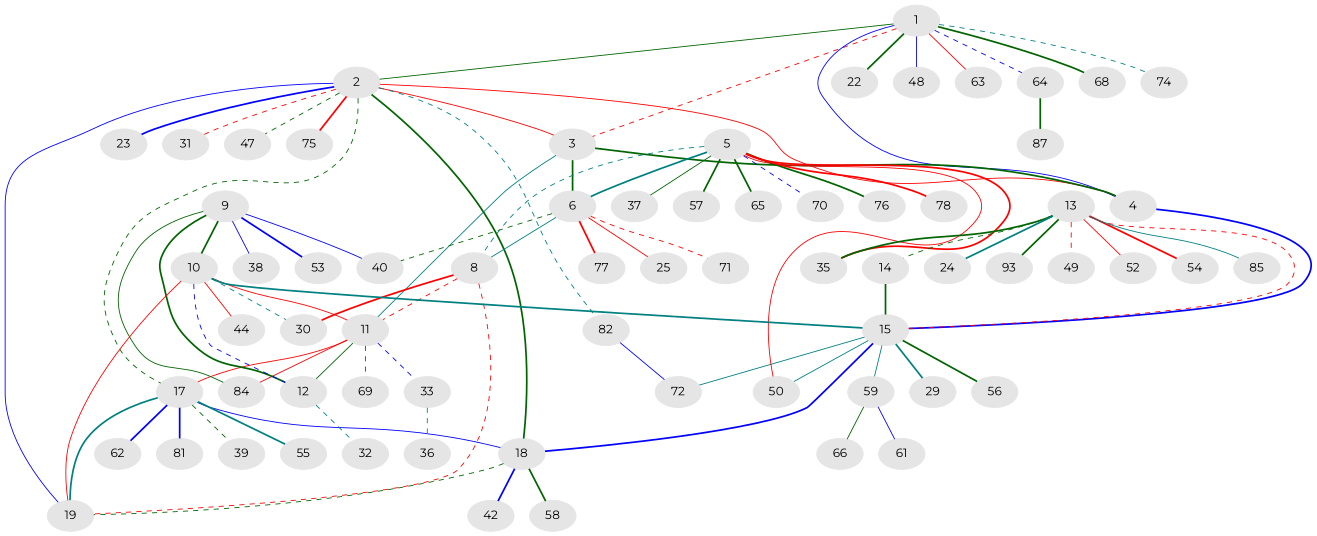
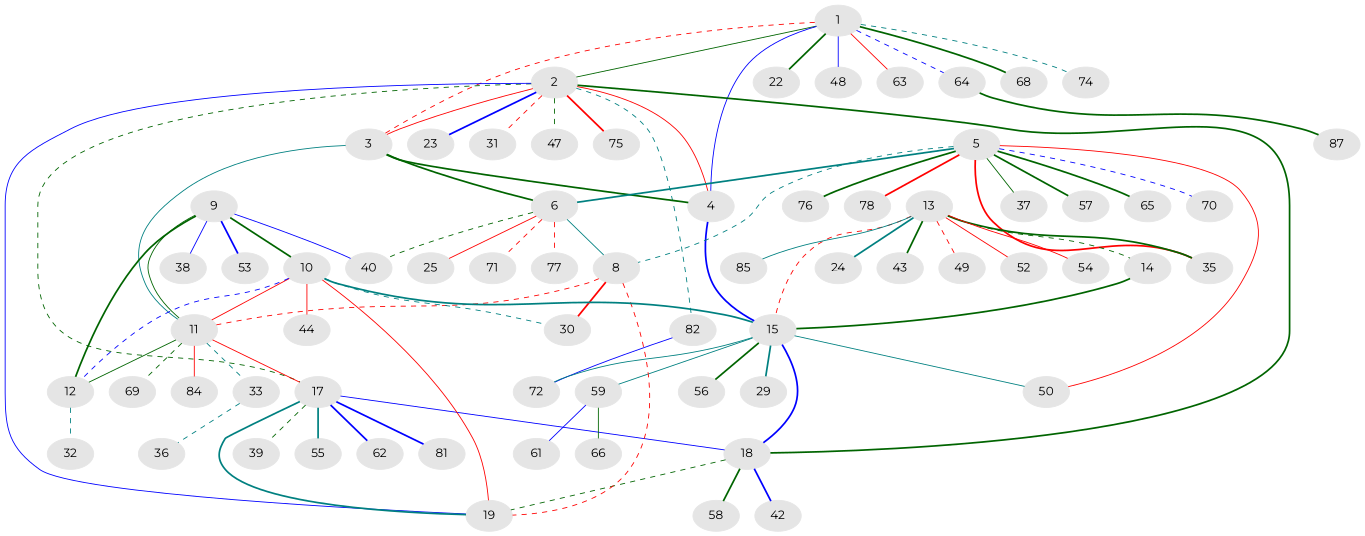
(587, 237) -> (555, 237)
(1133, 237) -> (1008, 236)
(1009, 268) -> (900, 268)
(119, 308) -> (149, 261)
(396, 361) -> (221, 357)
